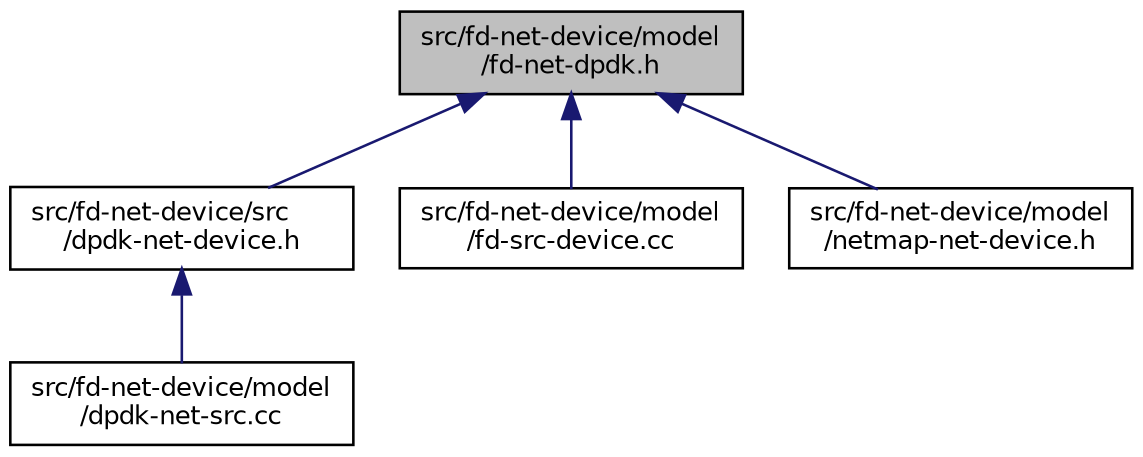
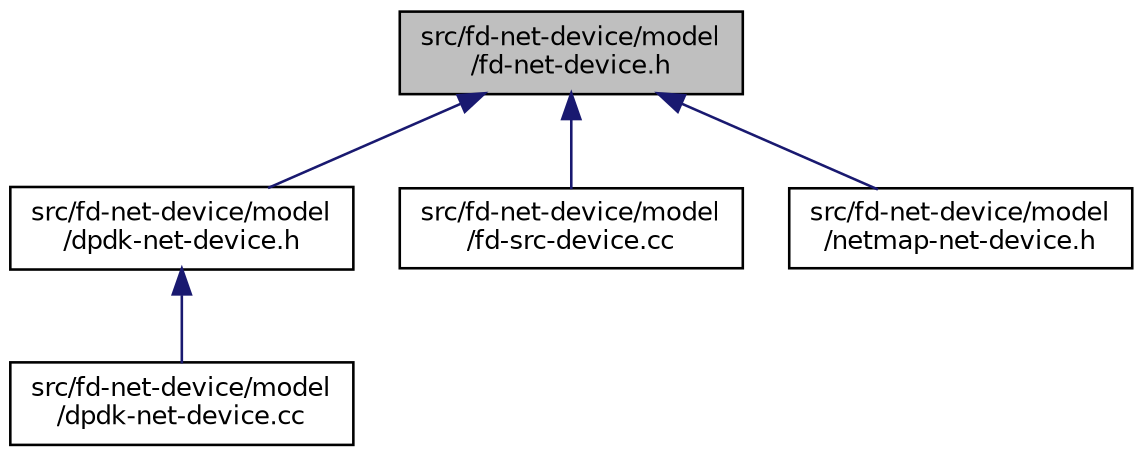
(571, 53) -> (571, 53)
(182, 228) -> (182, 228)
(182, 404) -> (182, 404)
